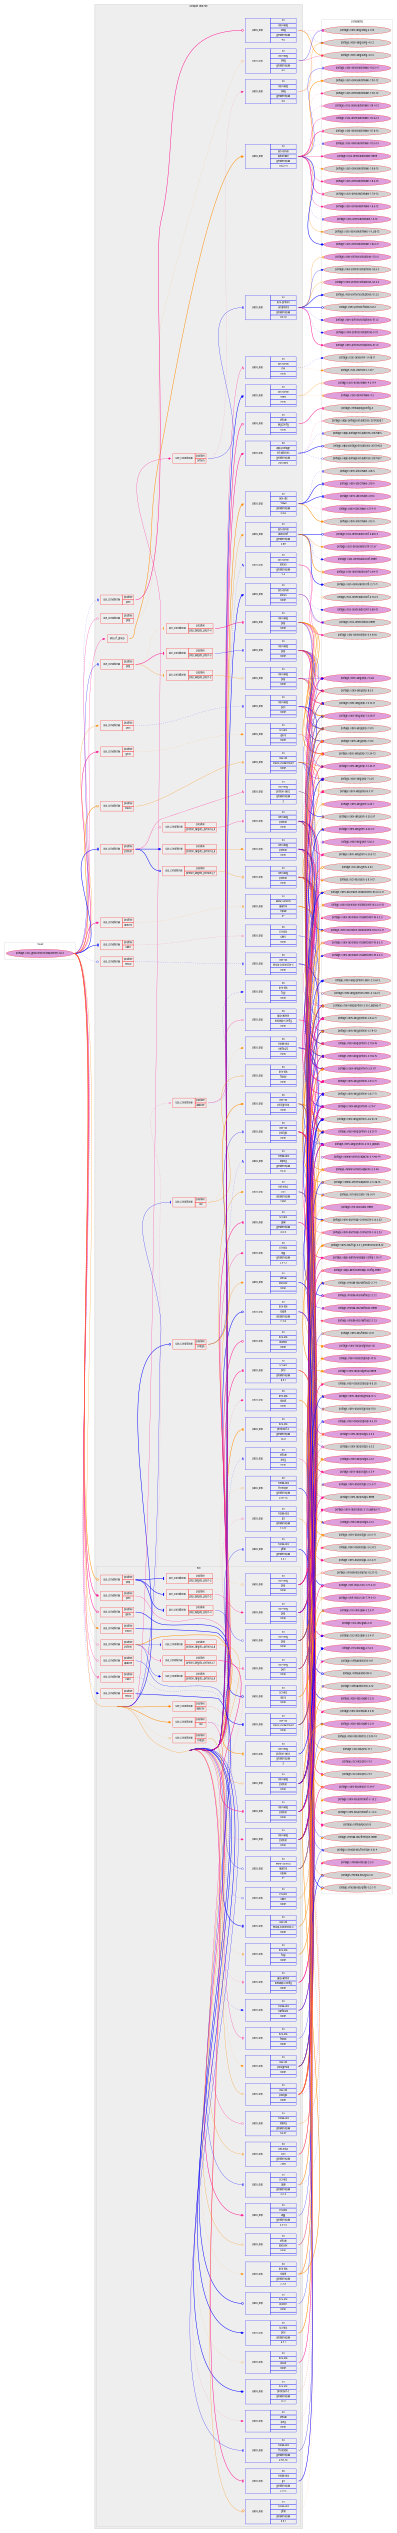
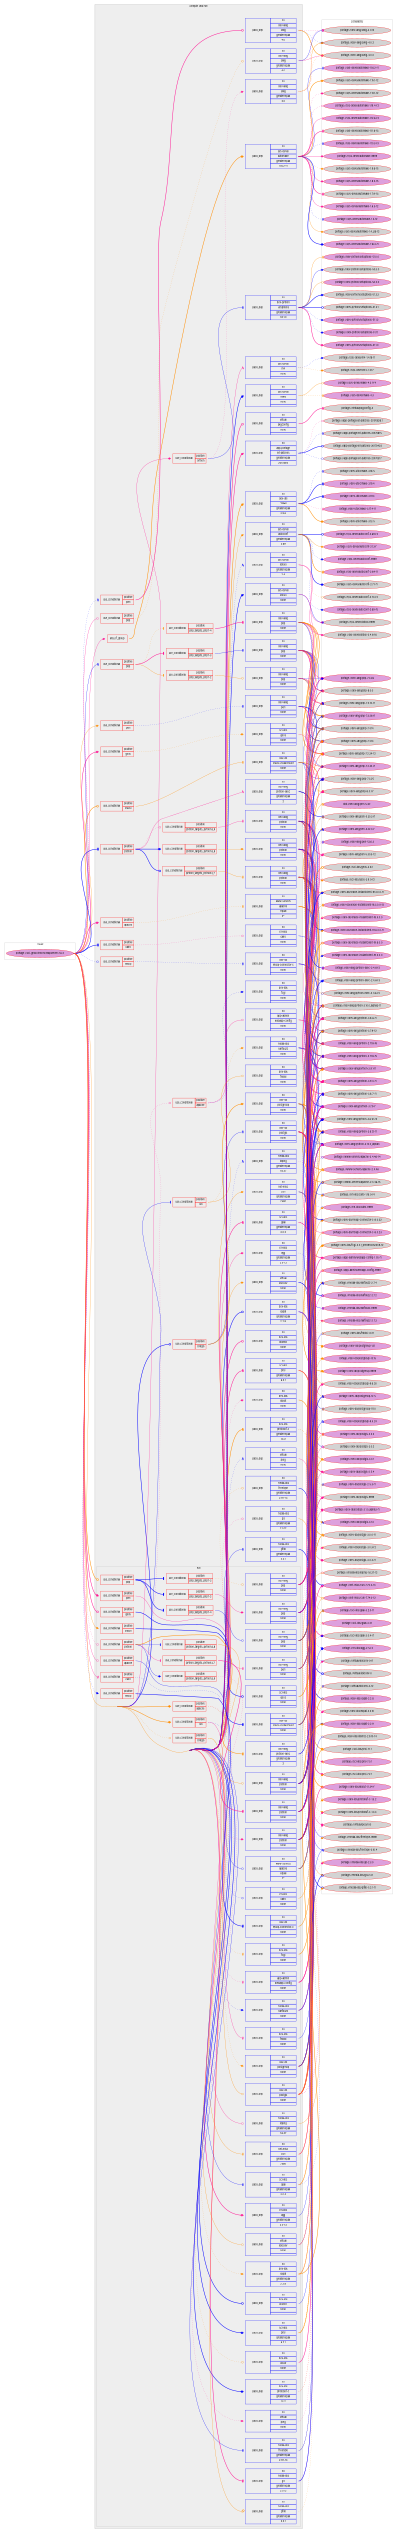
(357, 308) -> (357, 308)
(357, 804) -> (357, 804)
none -> (357, 968)
